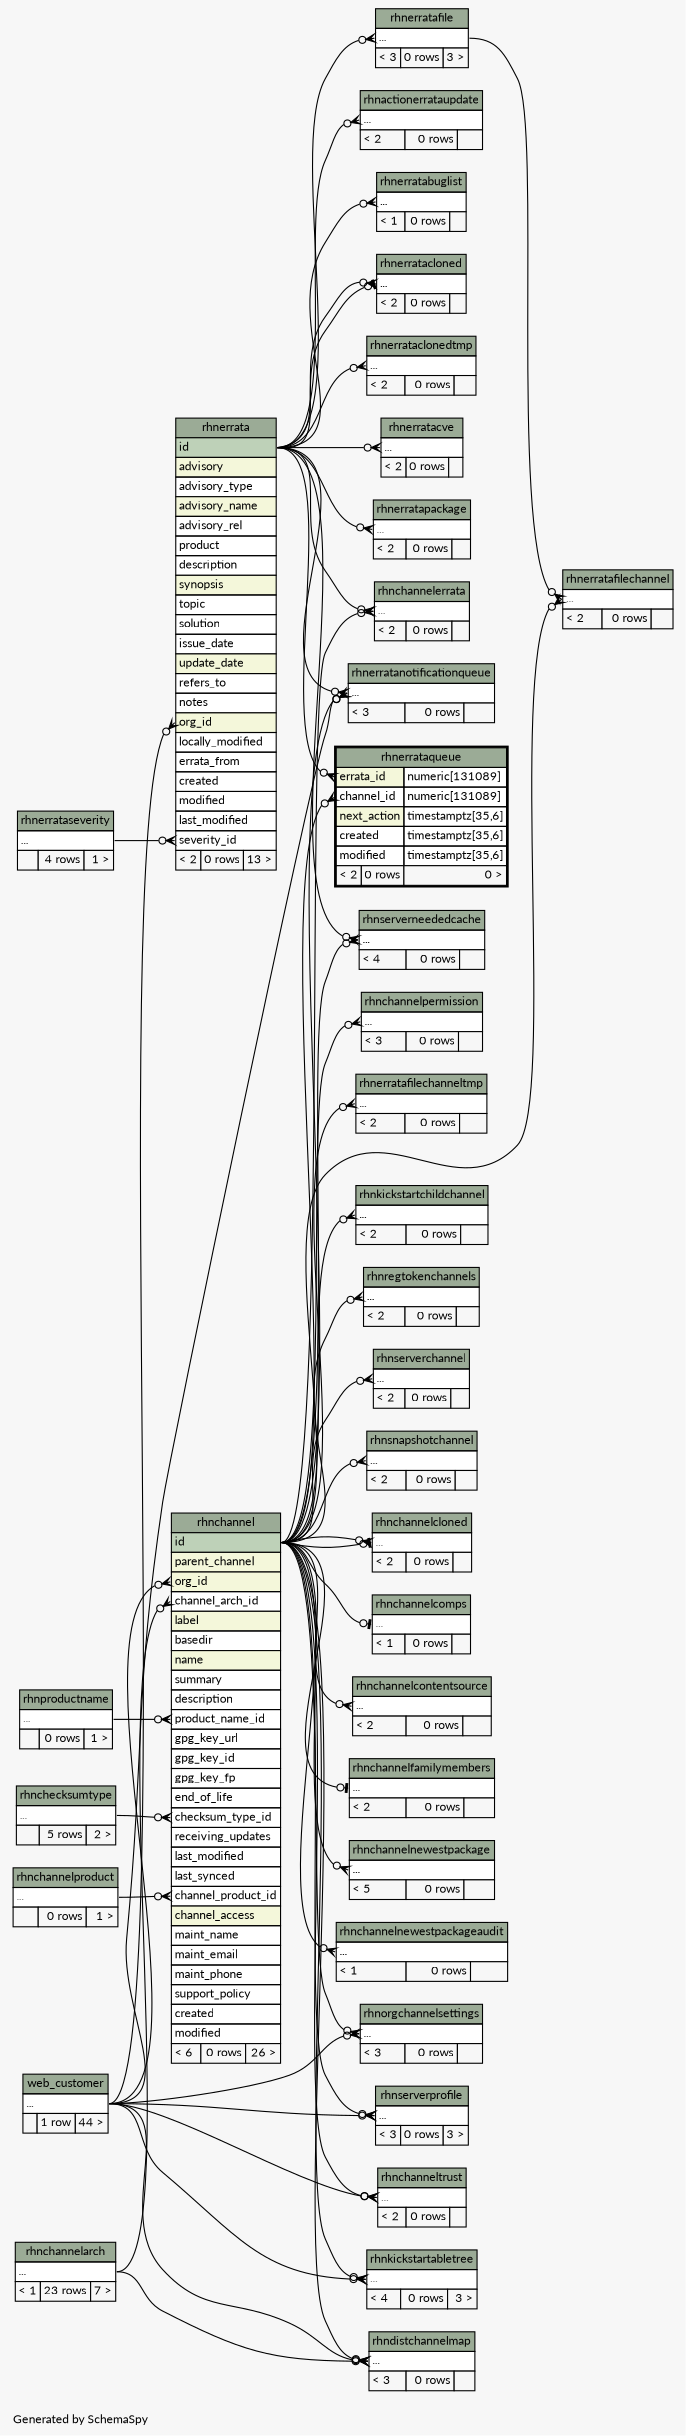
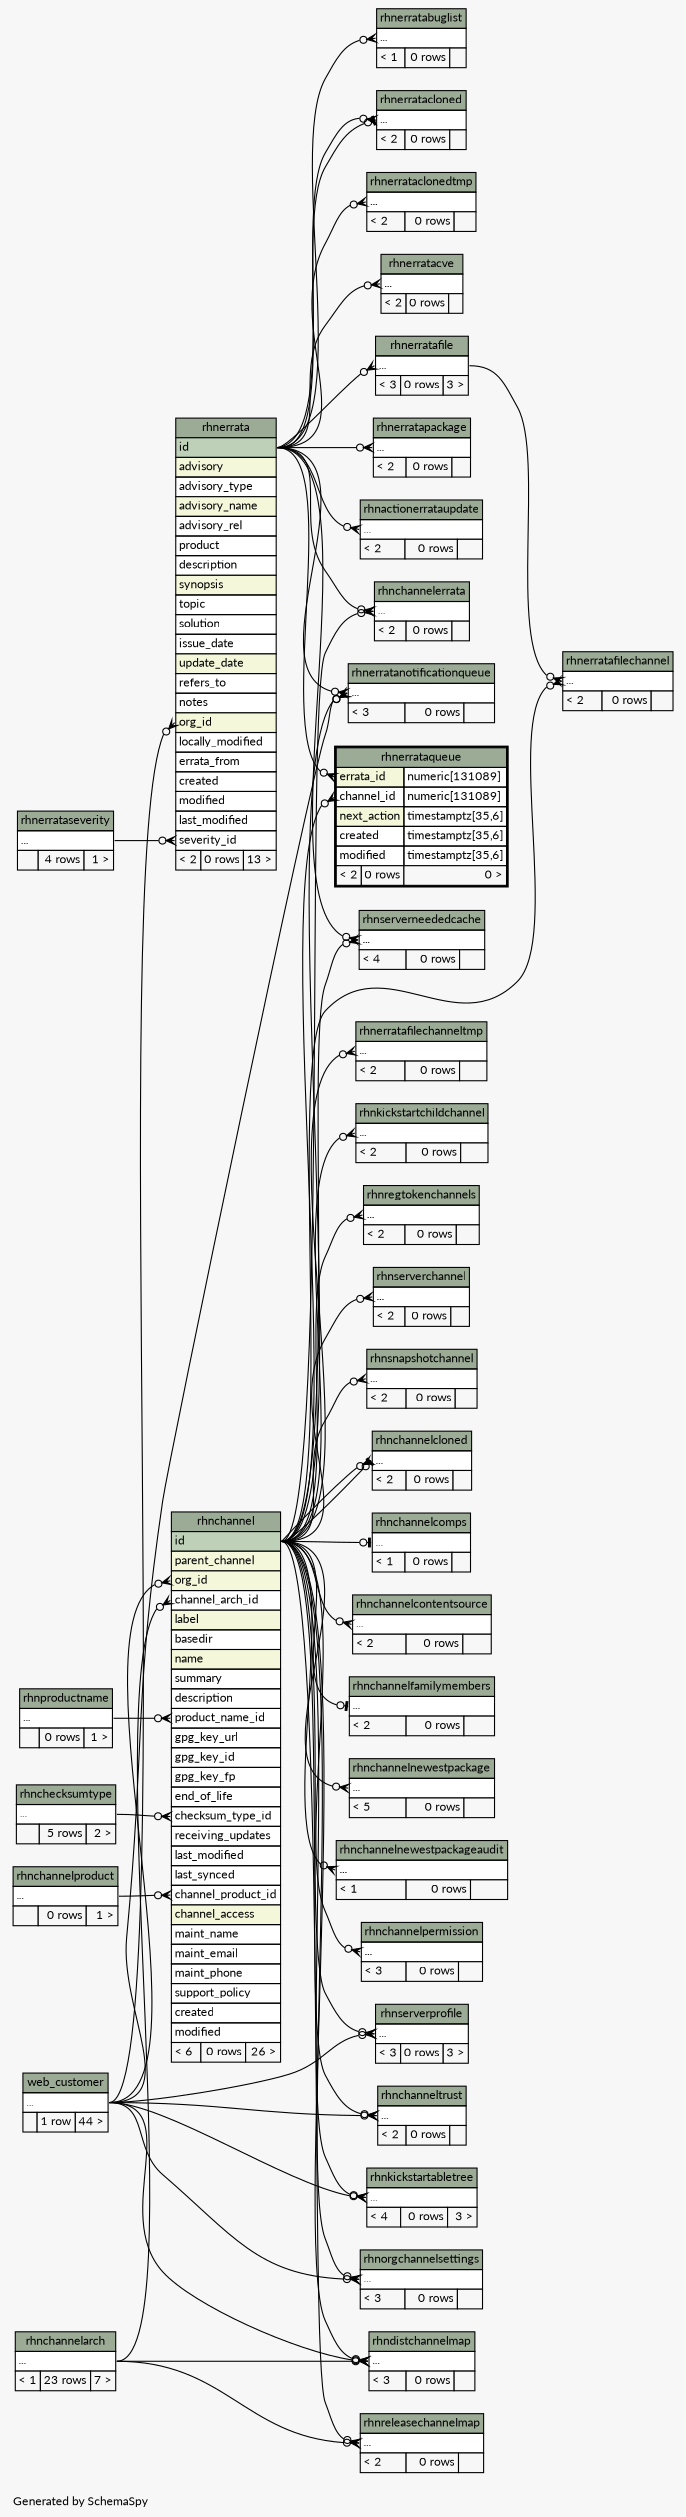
none -> (421, 2443)
